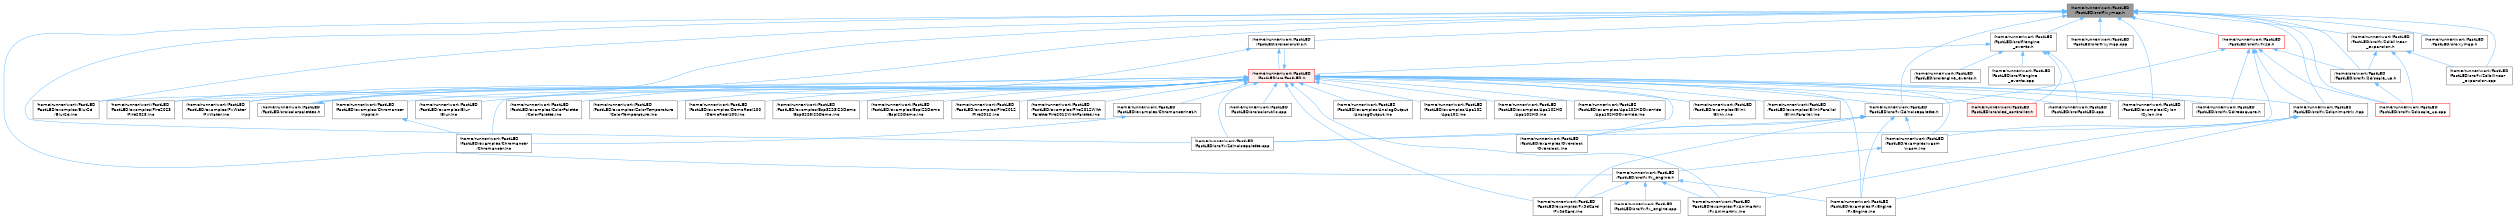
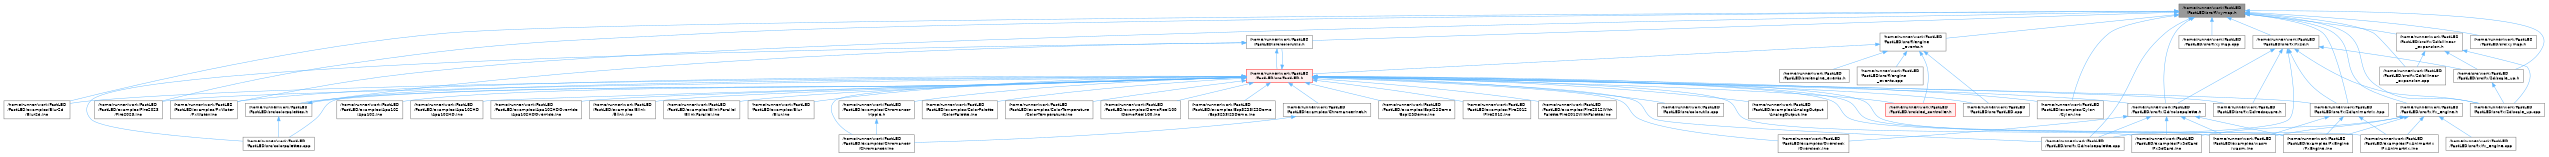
(2252, 42) -> (2286, 42)
(2413, 110) -> (2507, 110)
none -> (279, 144)
(1778, 160) -> (2316, 129)
